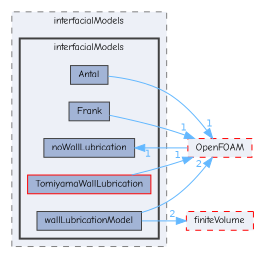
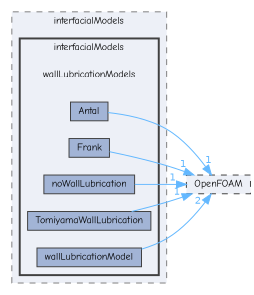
none -> (89, 75)
(173, 148) -> (152, 184)
(220, 148) -> (218, 184)
(89, 184) -> (89, 221)
(220, 221) -> none
